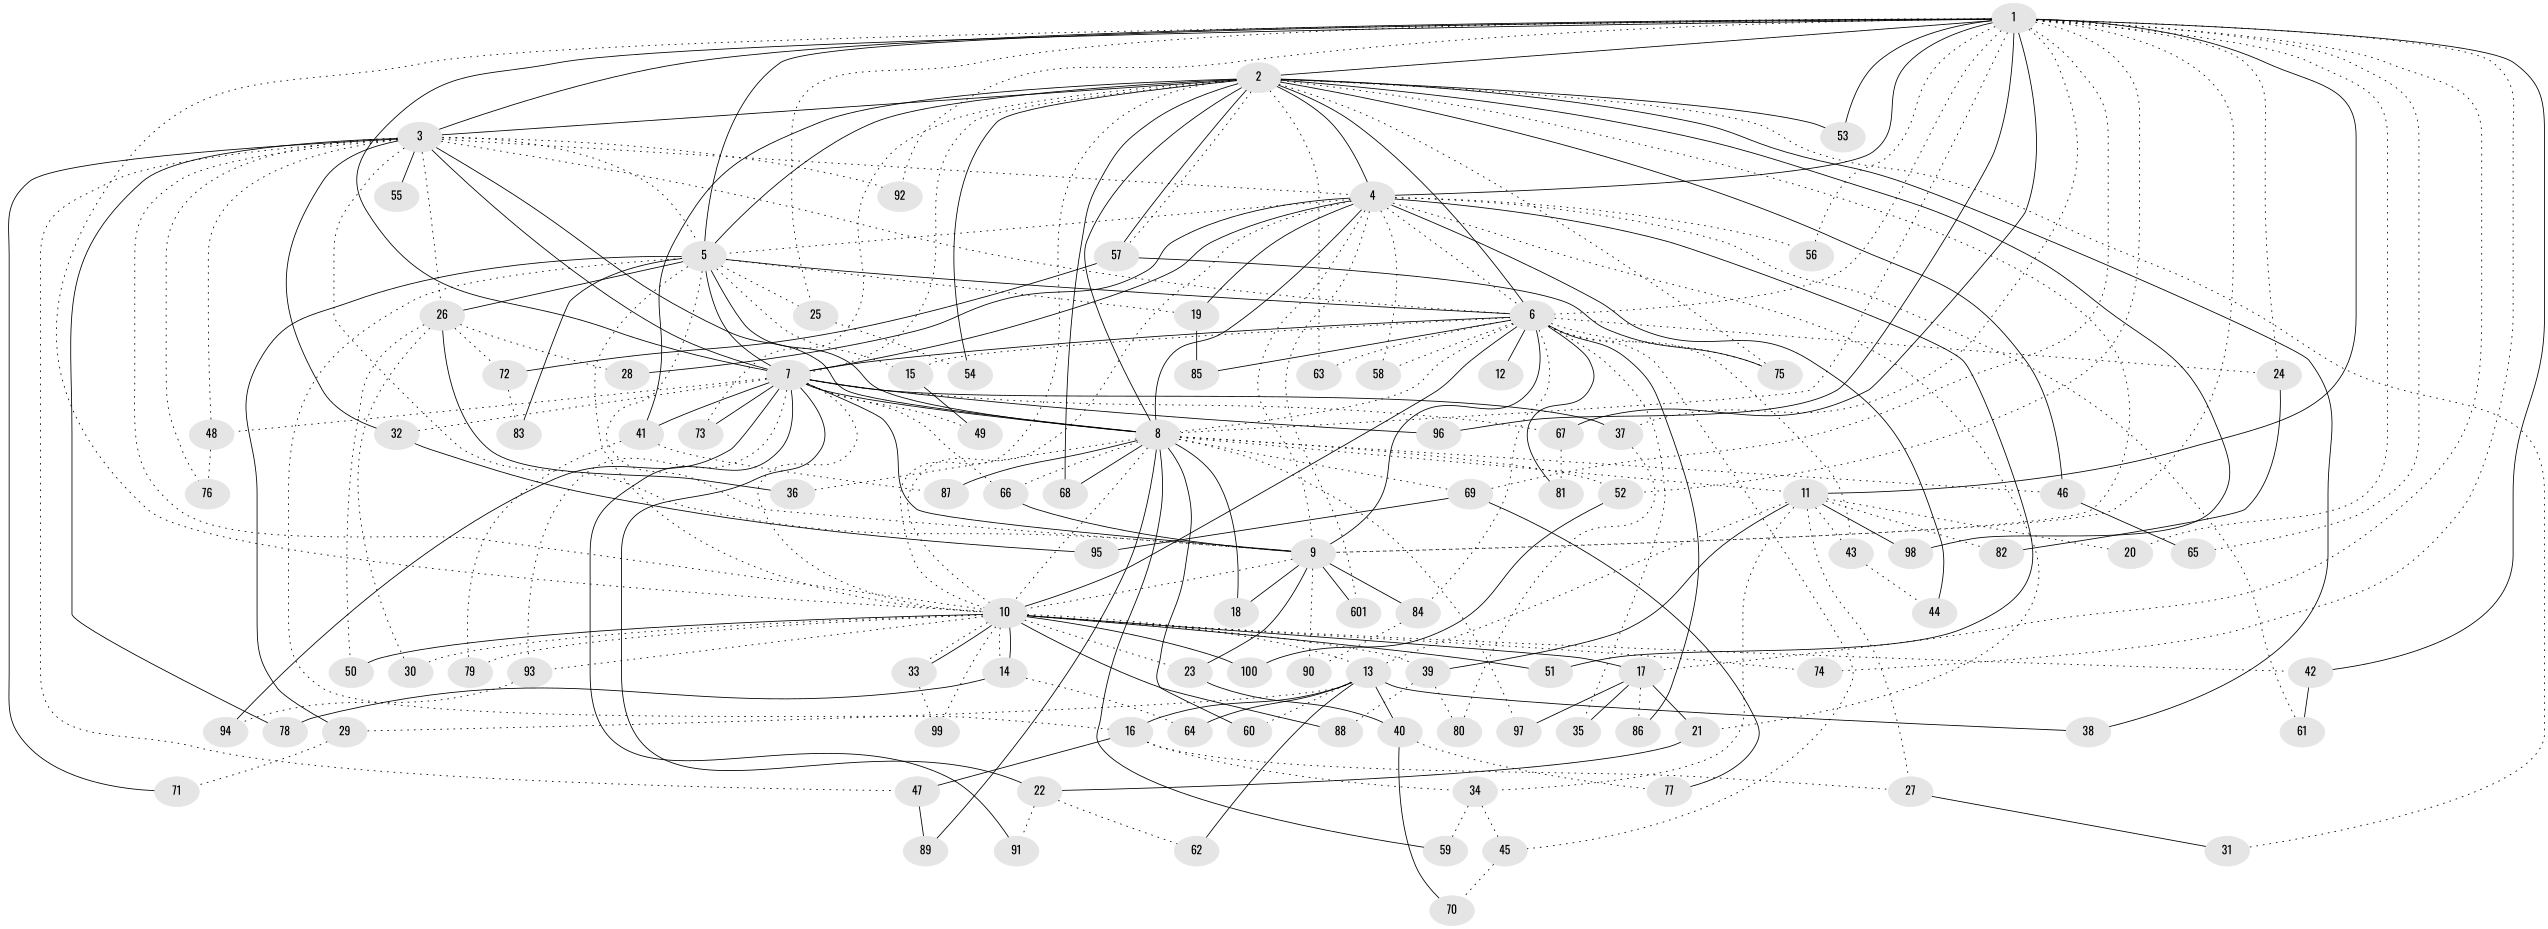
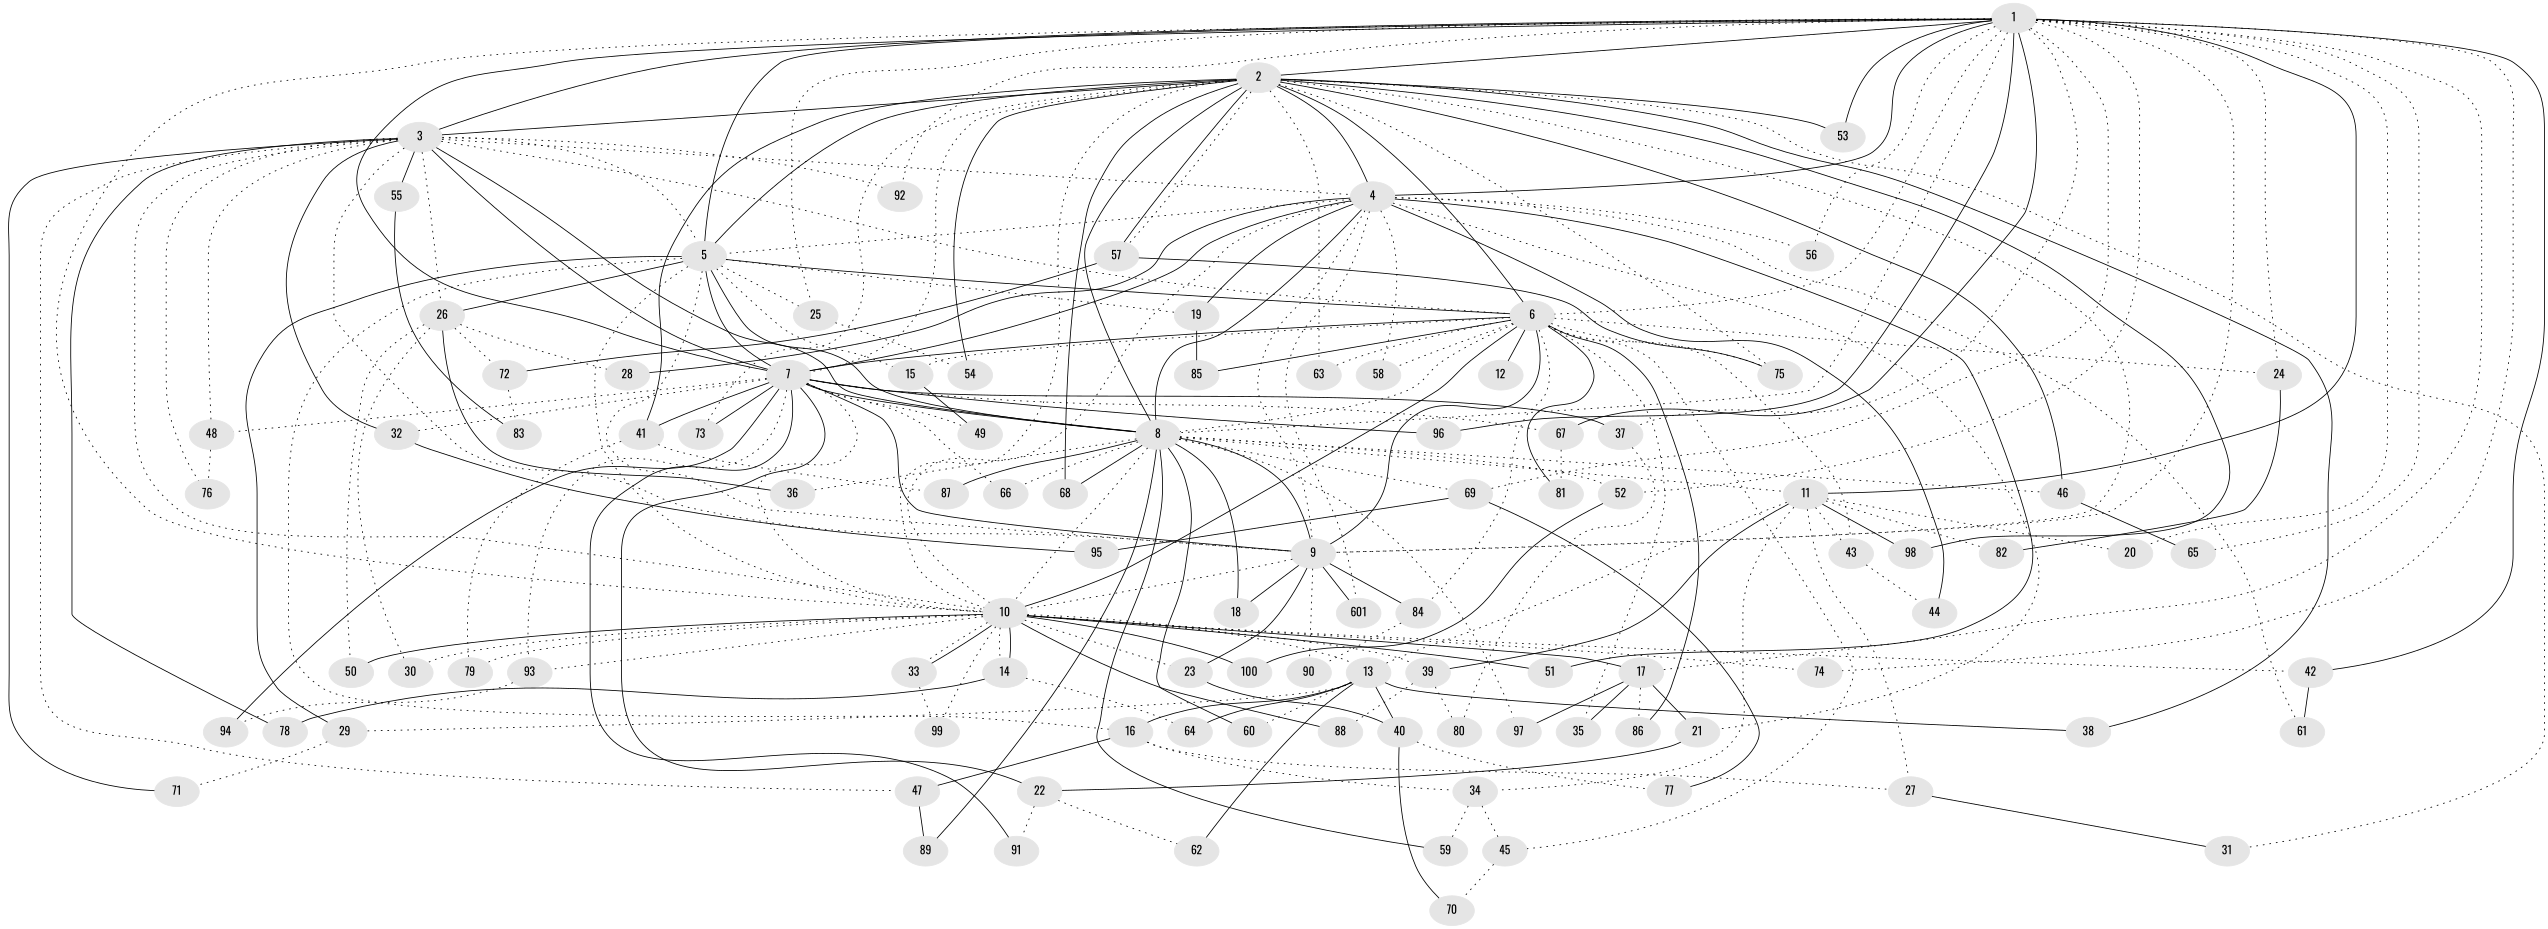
(1452, 256) -> none
(569, 304) -> (409, 323)
(1128, 531) -> (1266, 469)
